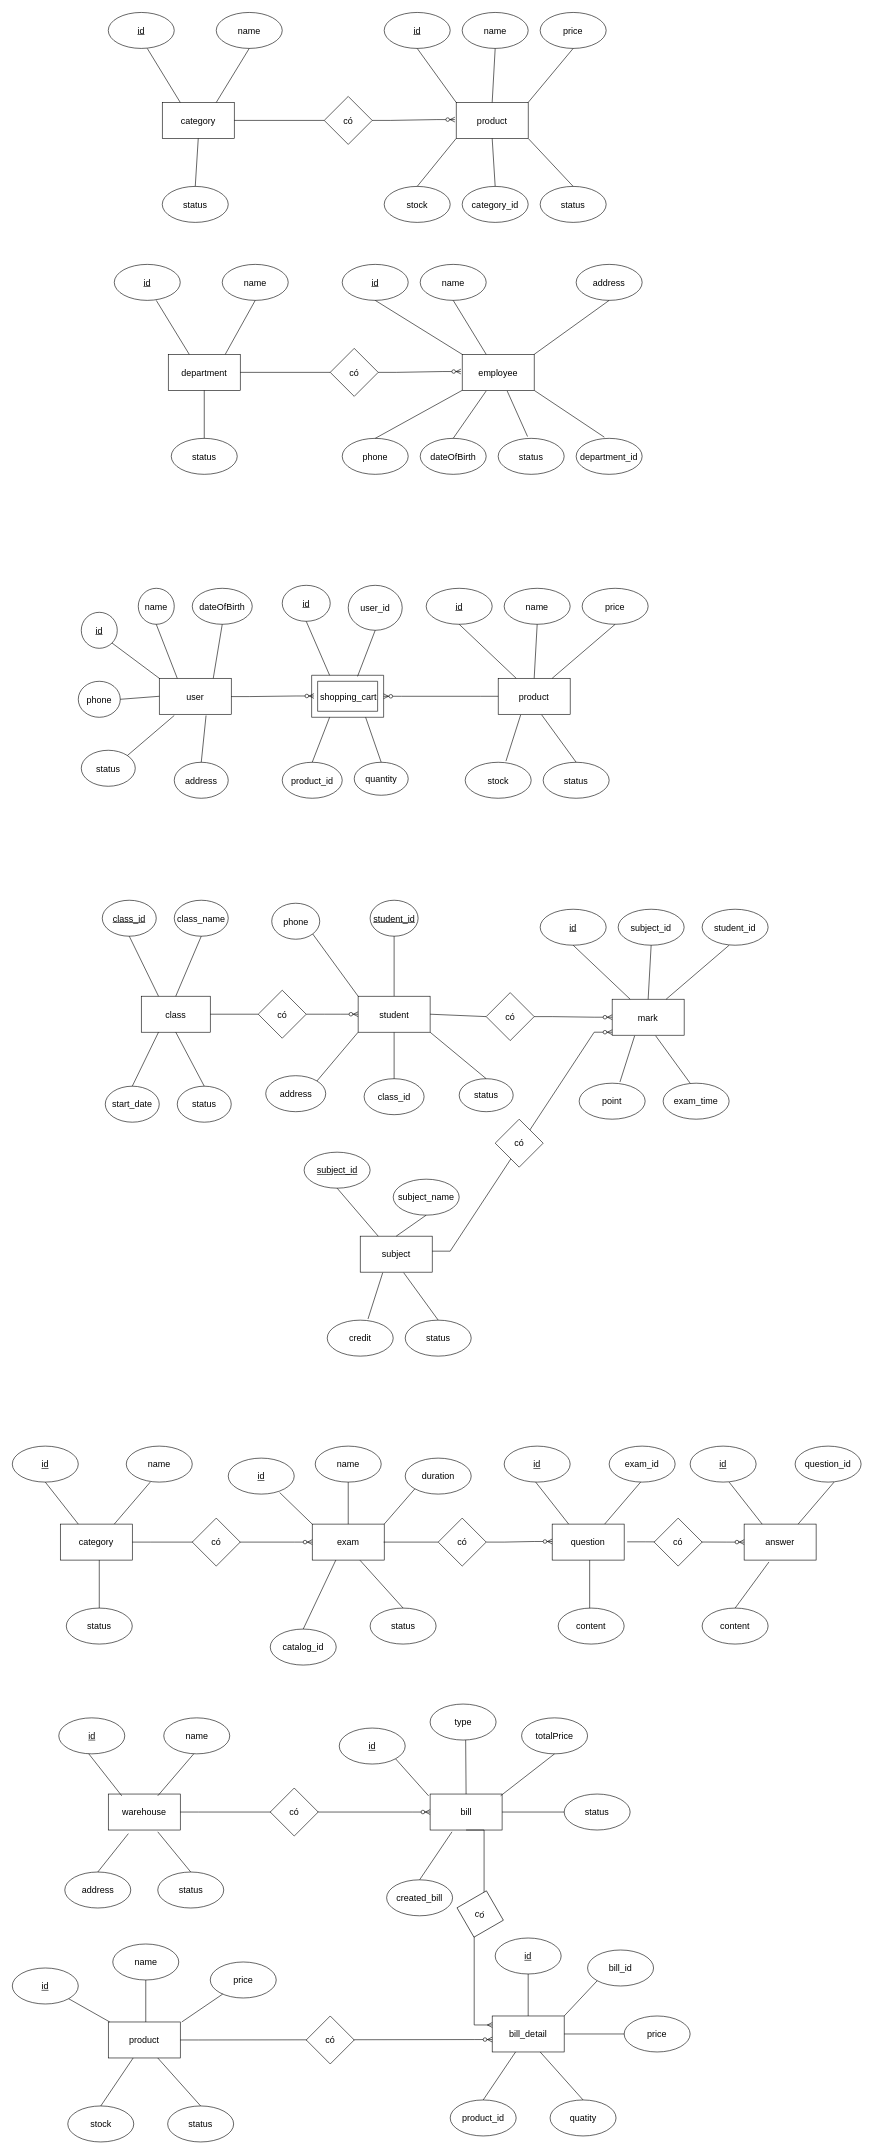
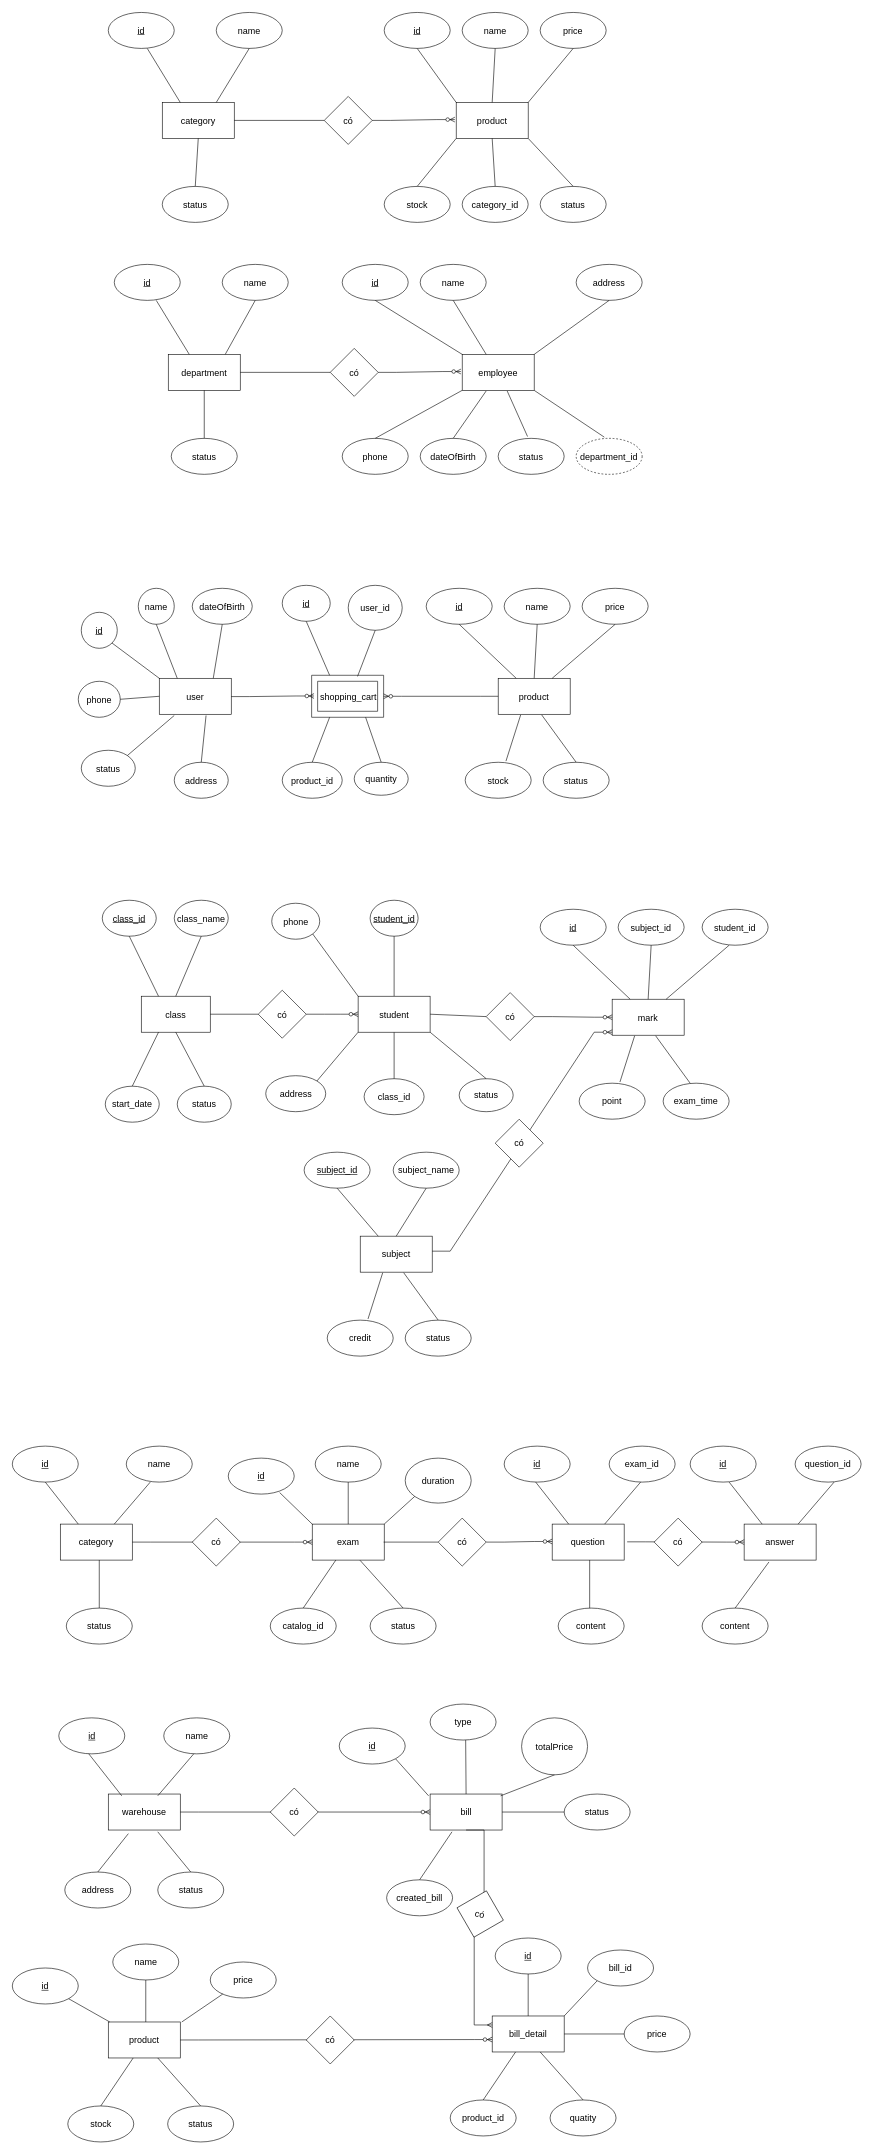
(609, 456) -> (609, 456)
(426, 1197) -> (426, 1170)
(438, 1476) -> (438, 1481)
(303, 1647) -> (303, 1626)
(555, 1736) -> (555, 1747)
